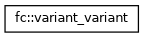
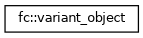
(72, 19) -> (72, 19)
